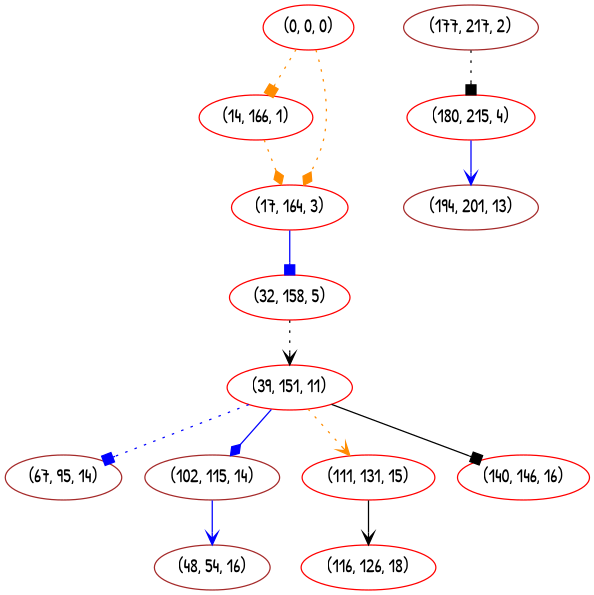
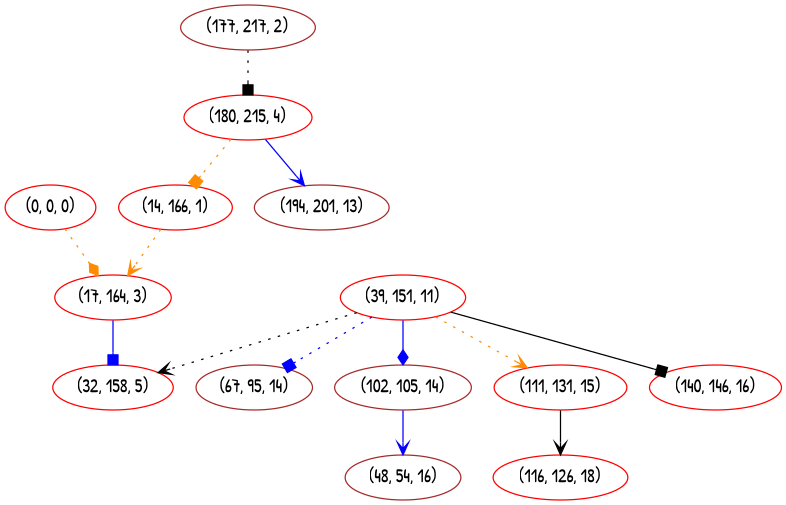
(286, 67) -> (216, 158)
(270, 155) -> (148, 247)
(290, 336) -> (264, 341)
(212, 478) -> (403, 388)
